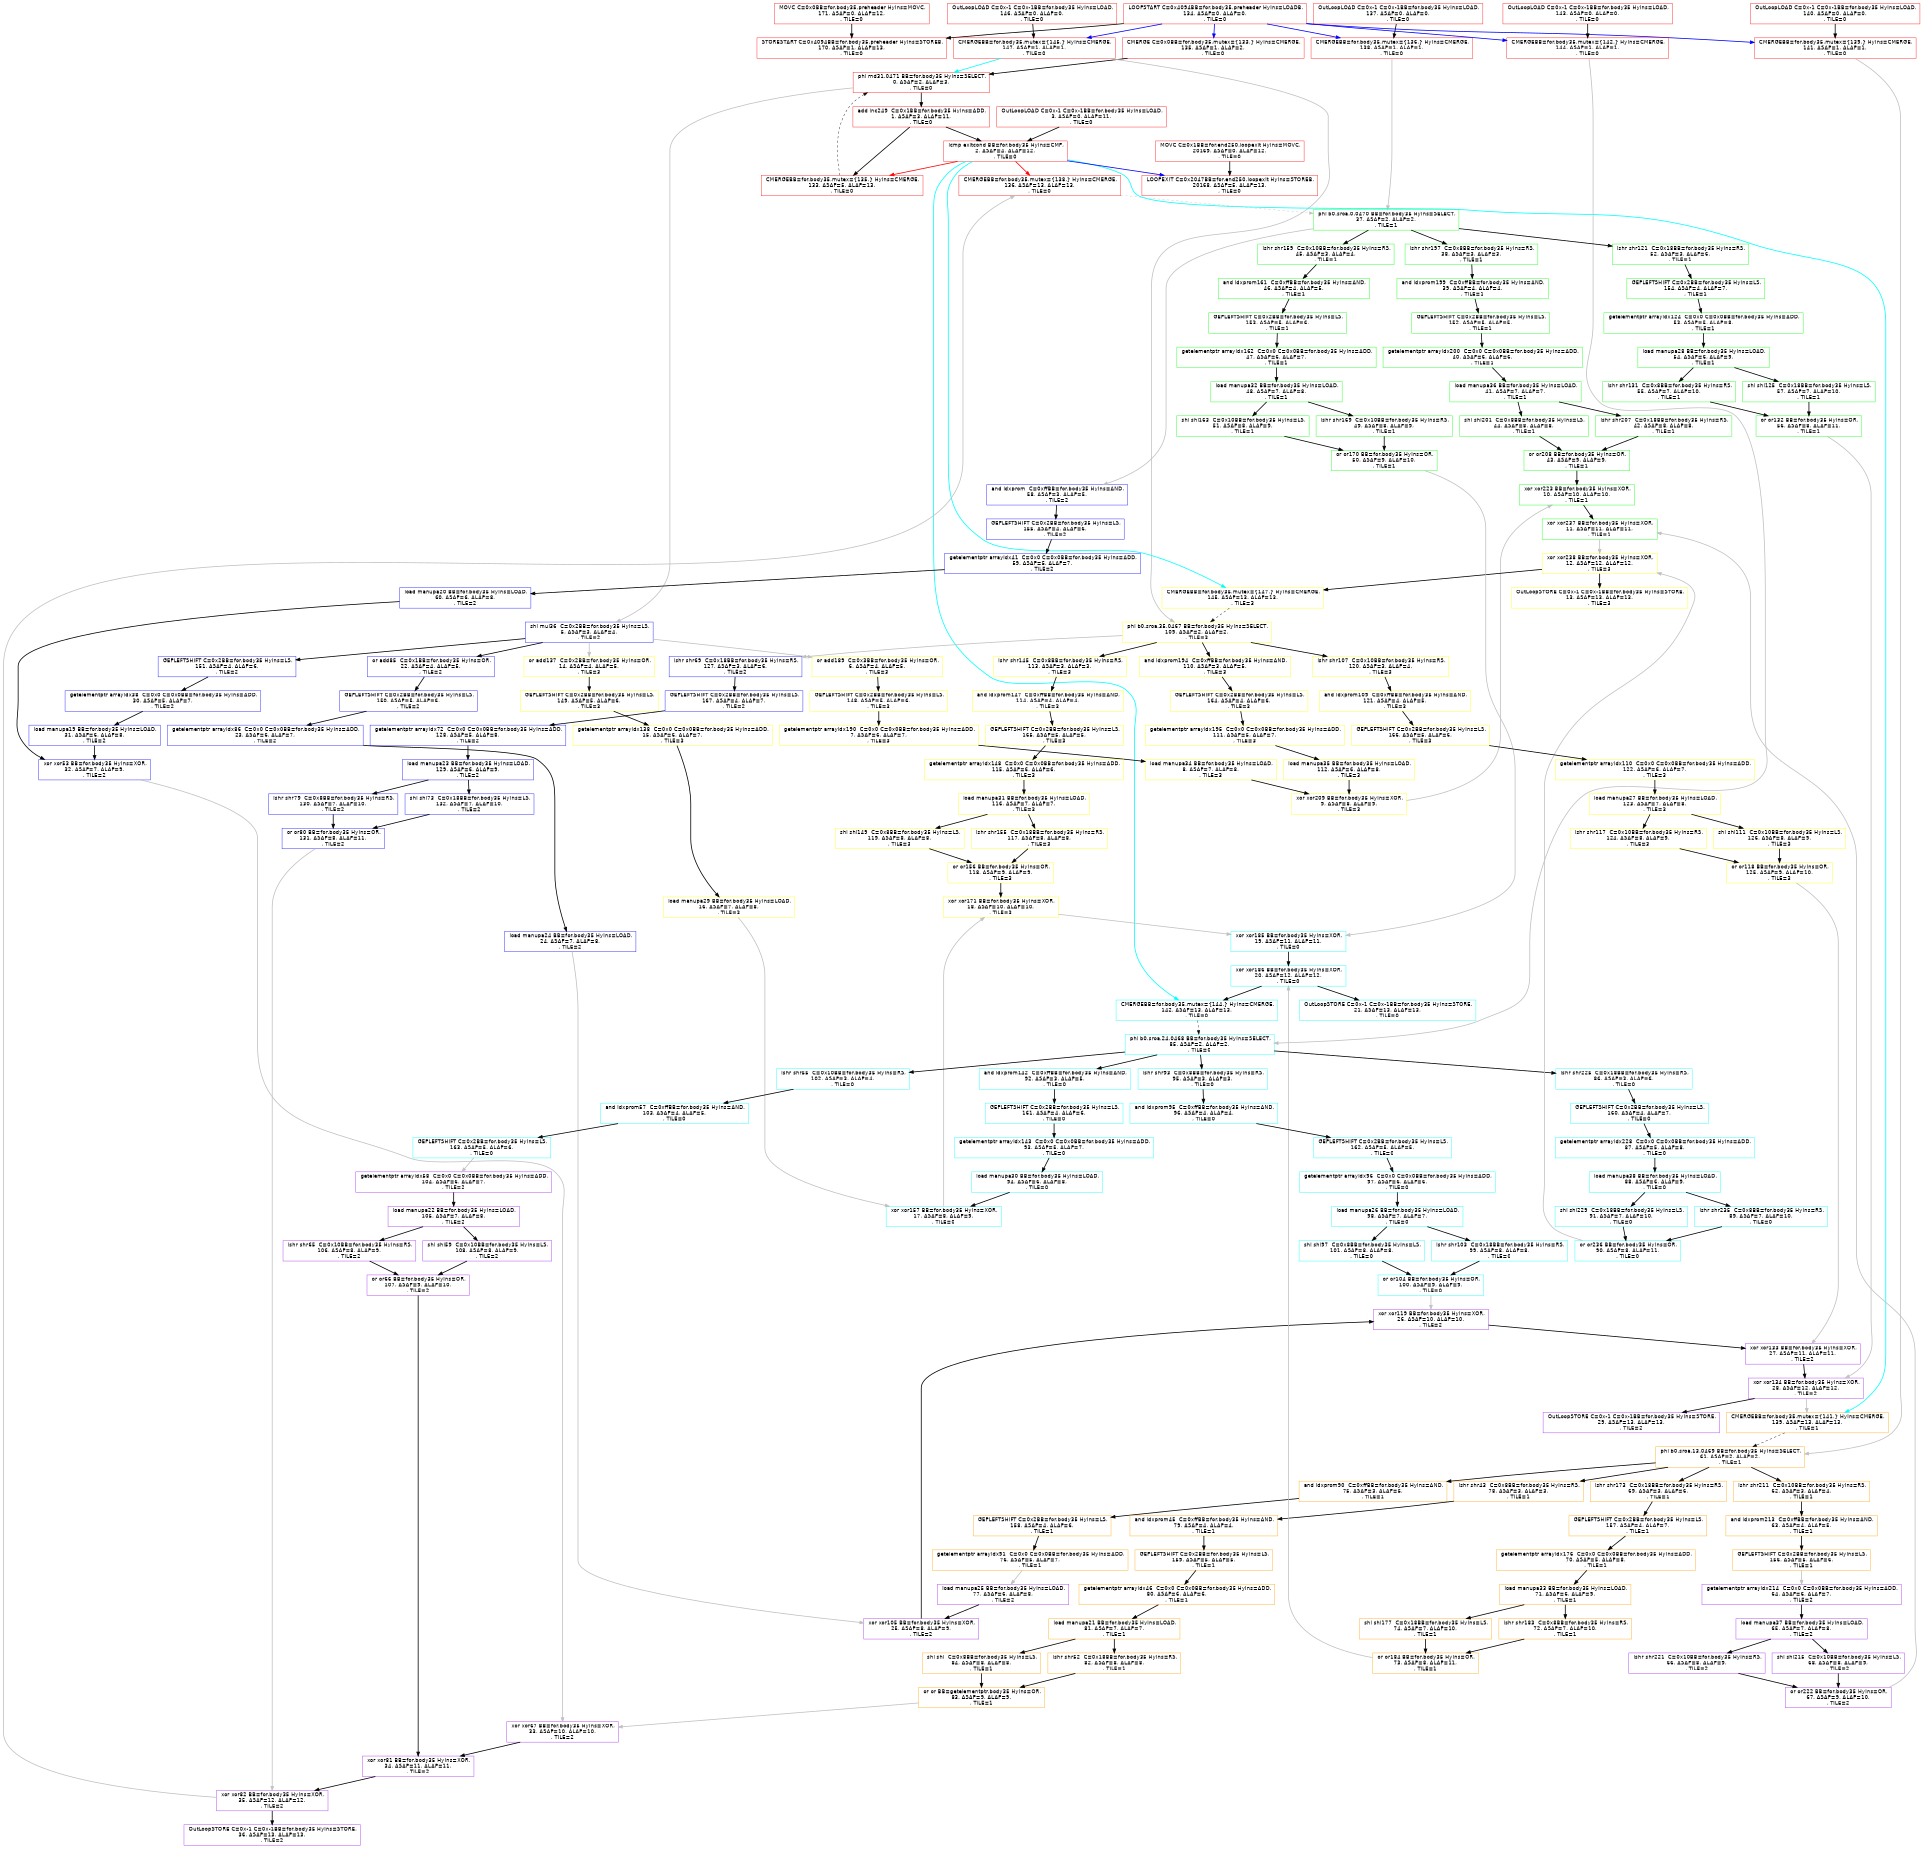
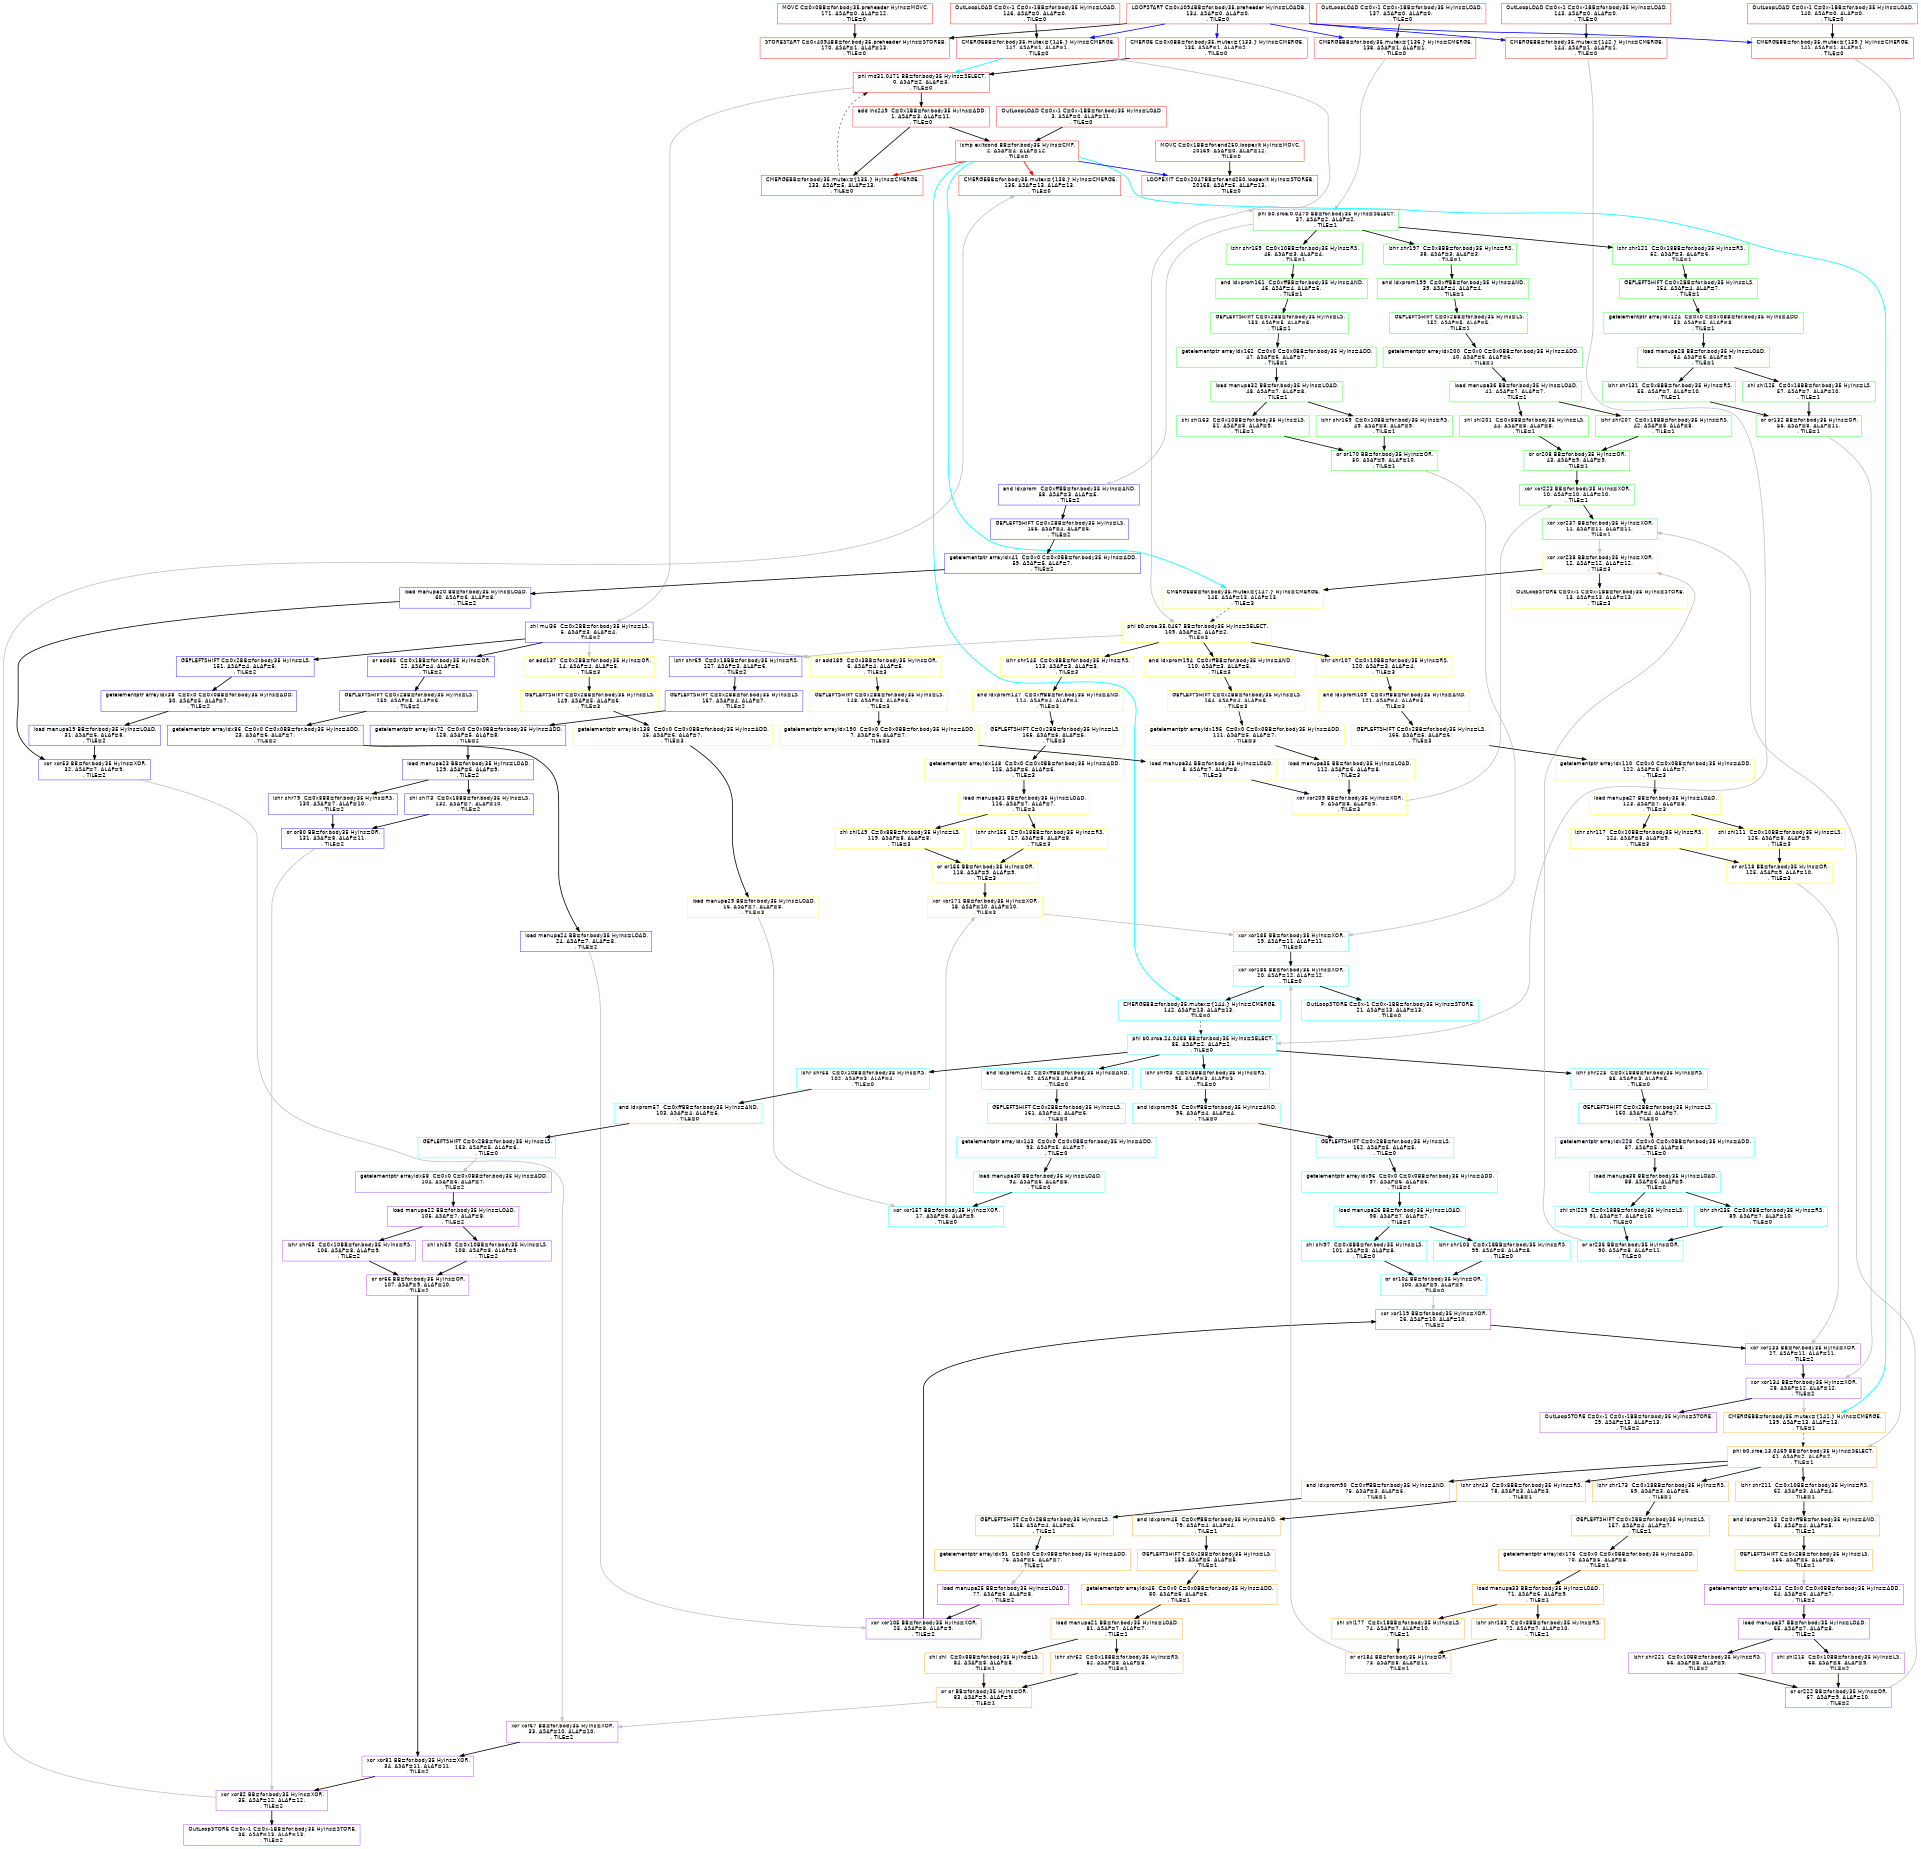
(981, 1698) -> (984, 1698)
